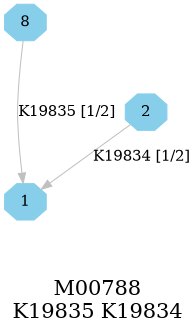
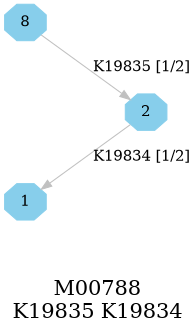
(18, 107) -> (81, 64)
